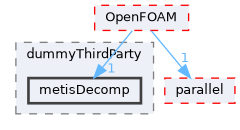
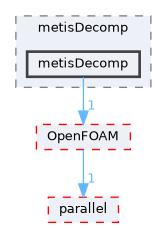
(116, 51) -> (83, 96)
(85, 55) -> (83, 28)
